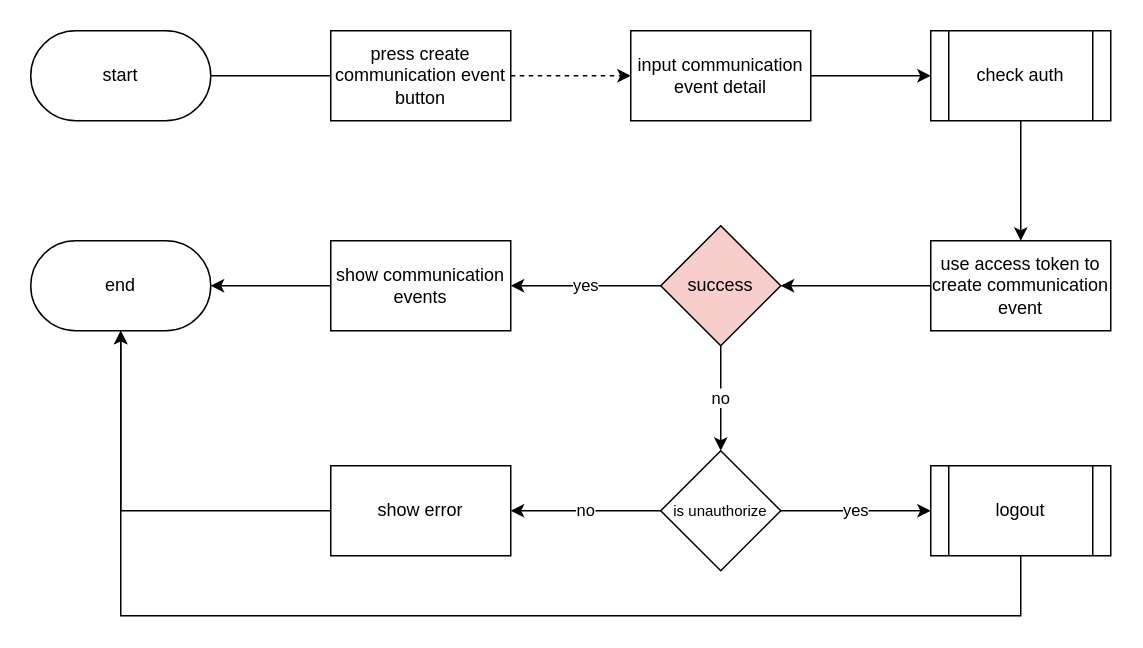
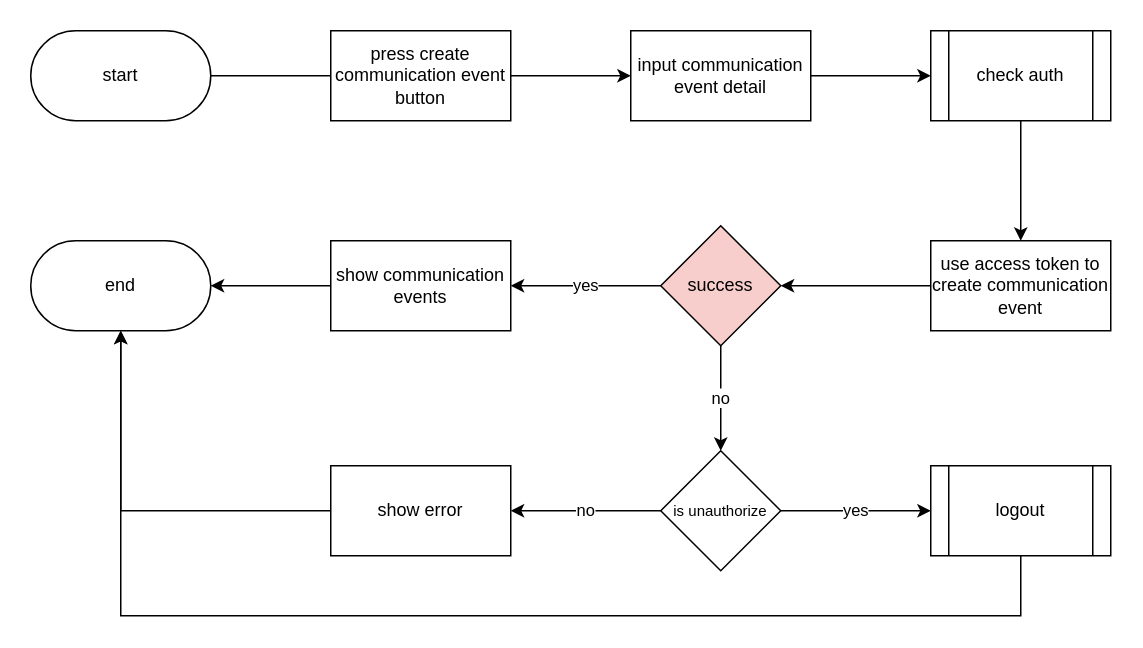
(566, 76) -> (566, 76)
